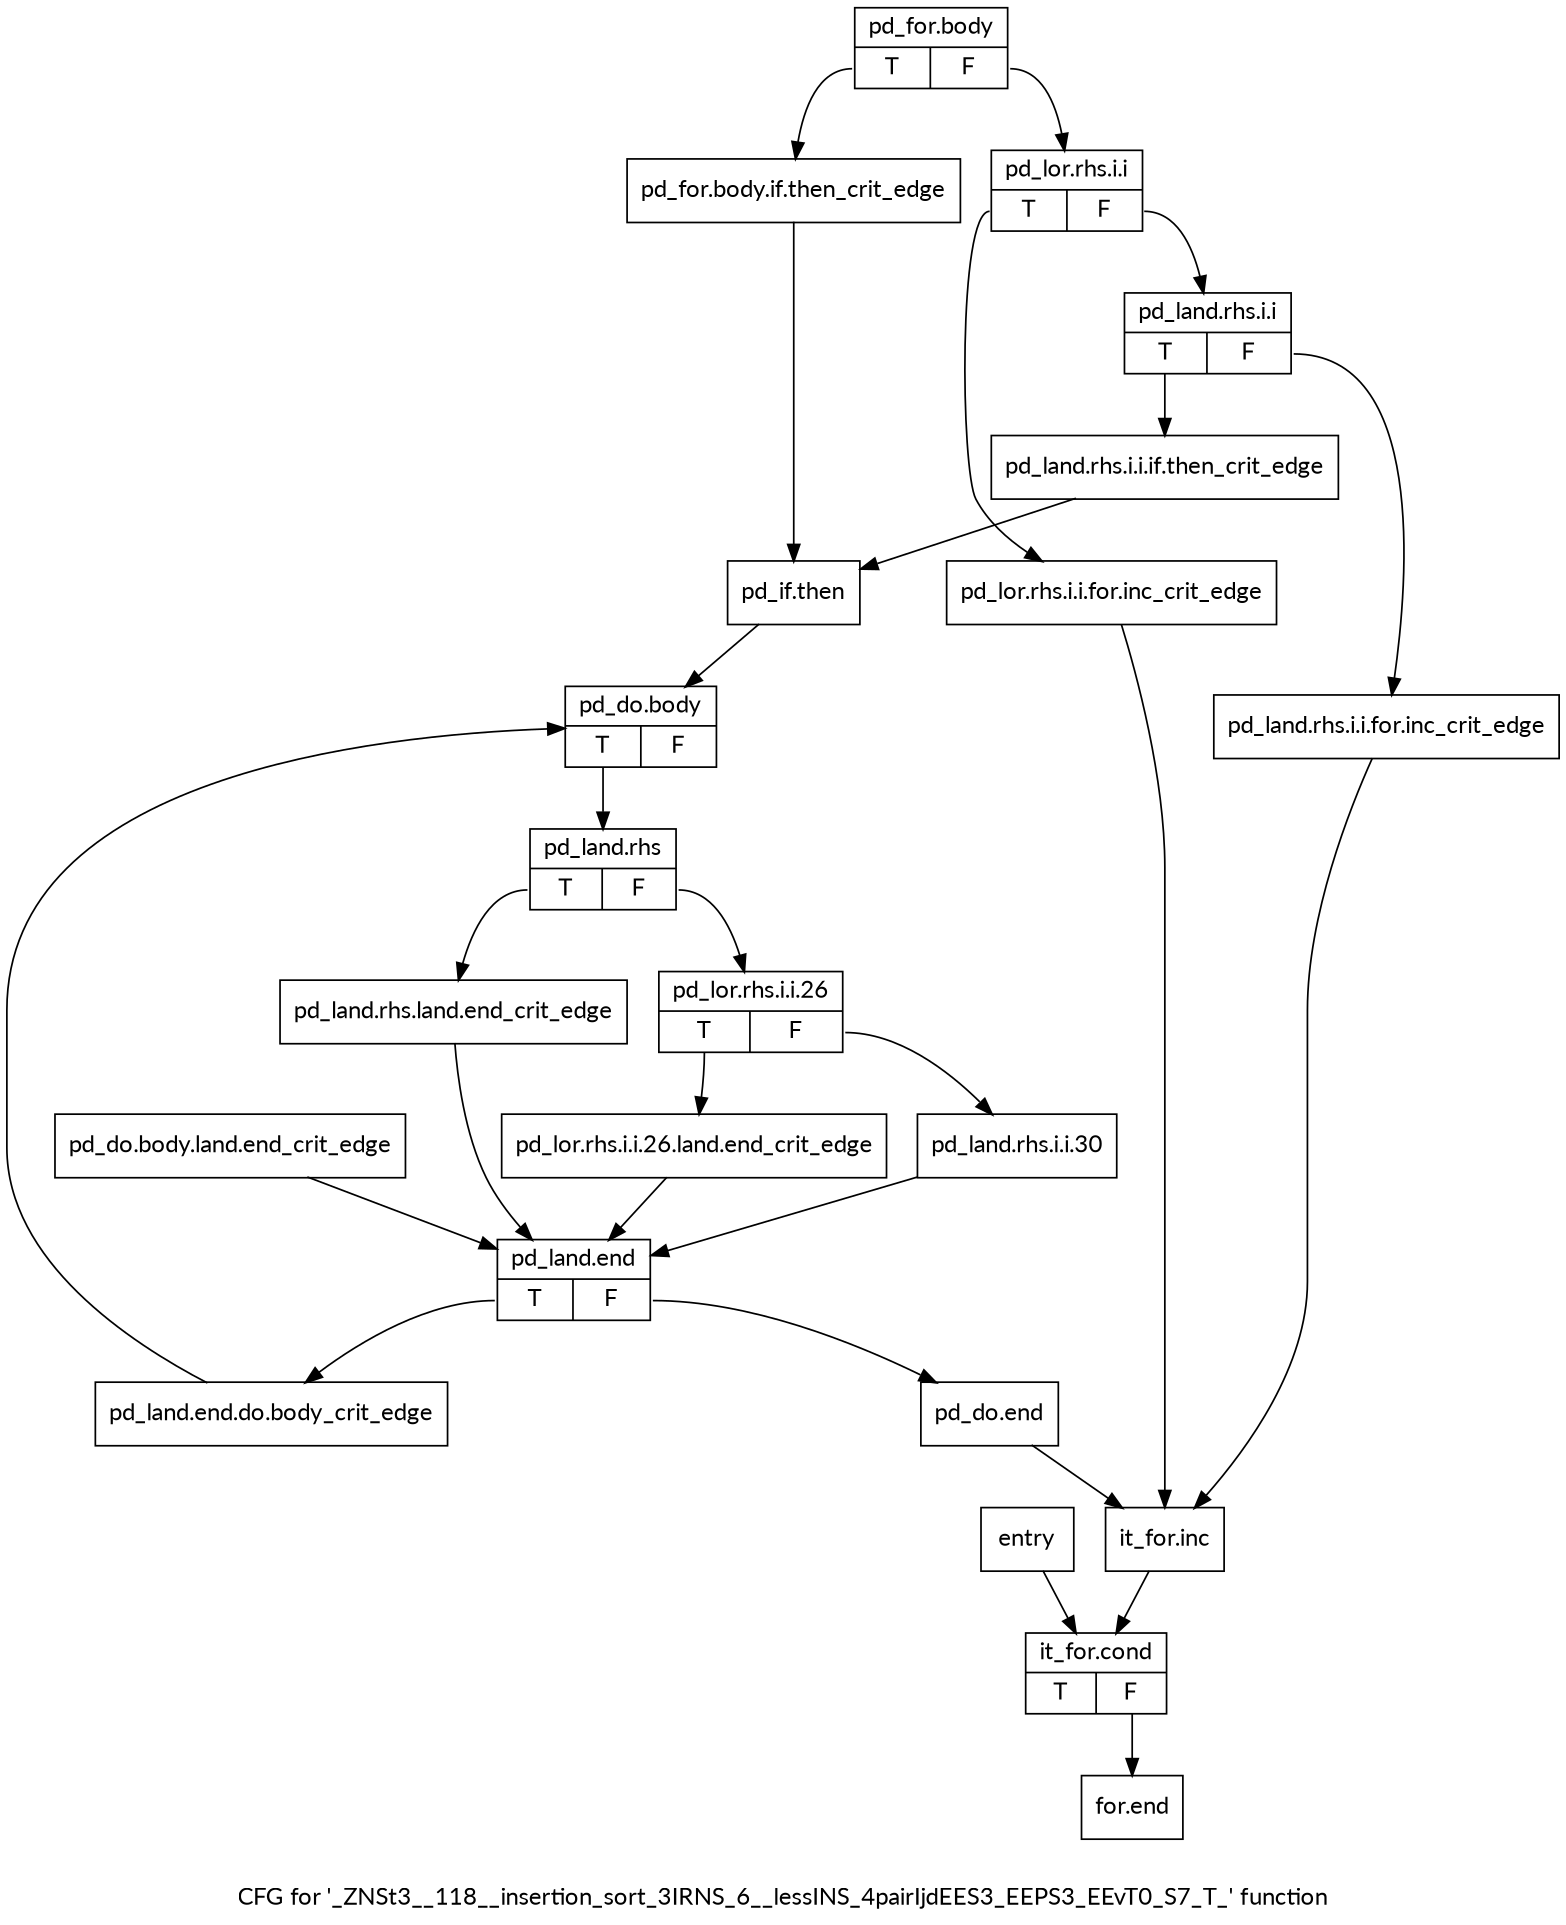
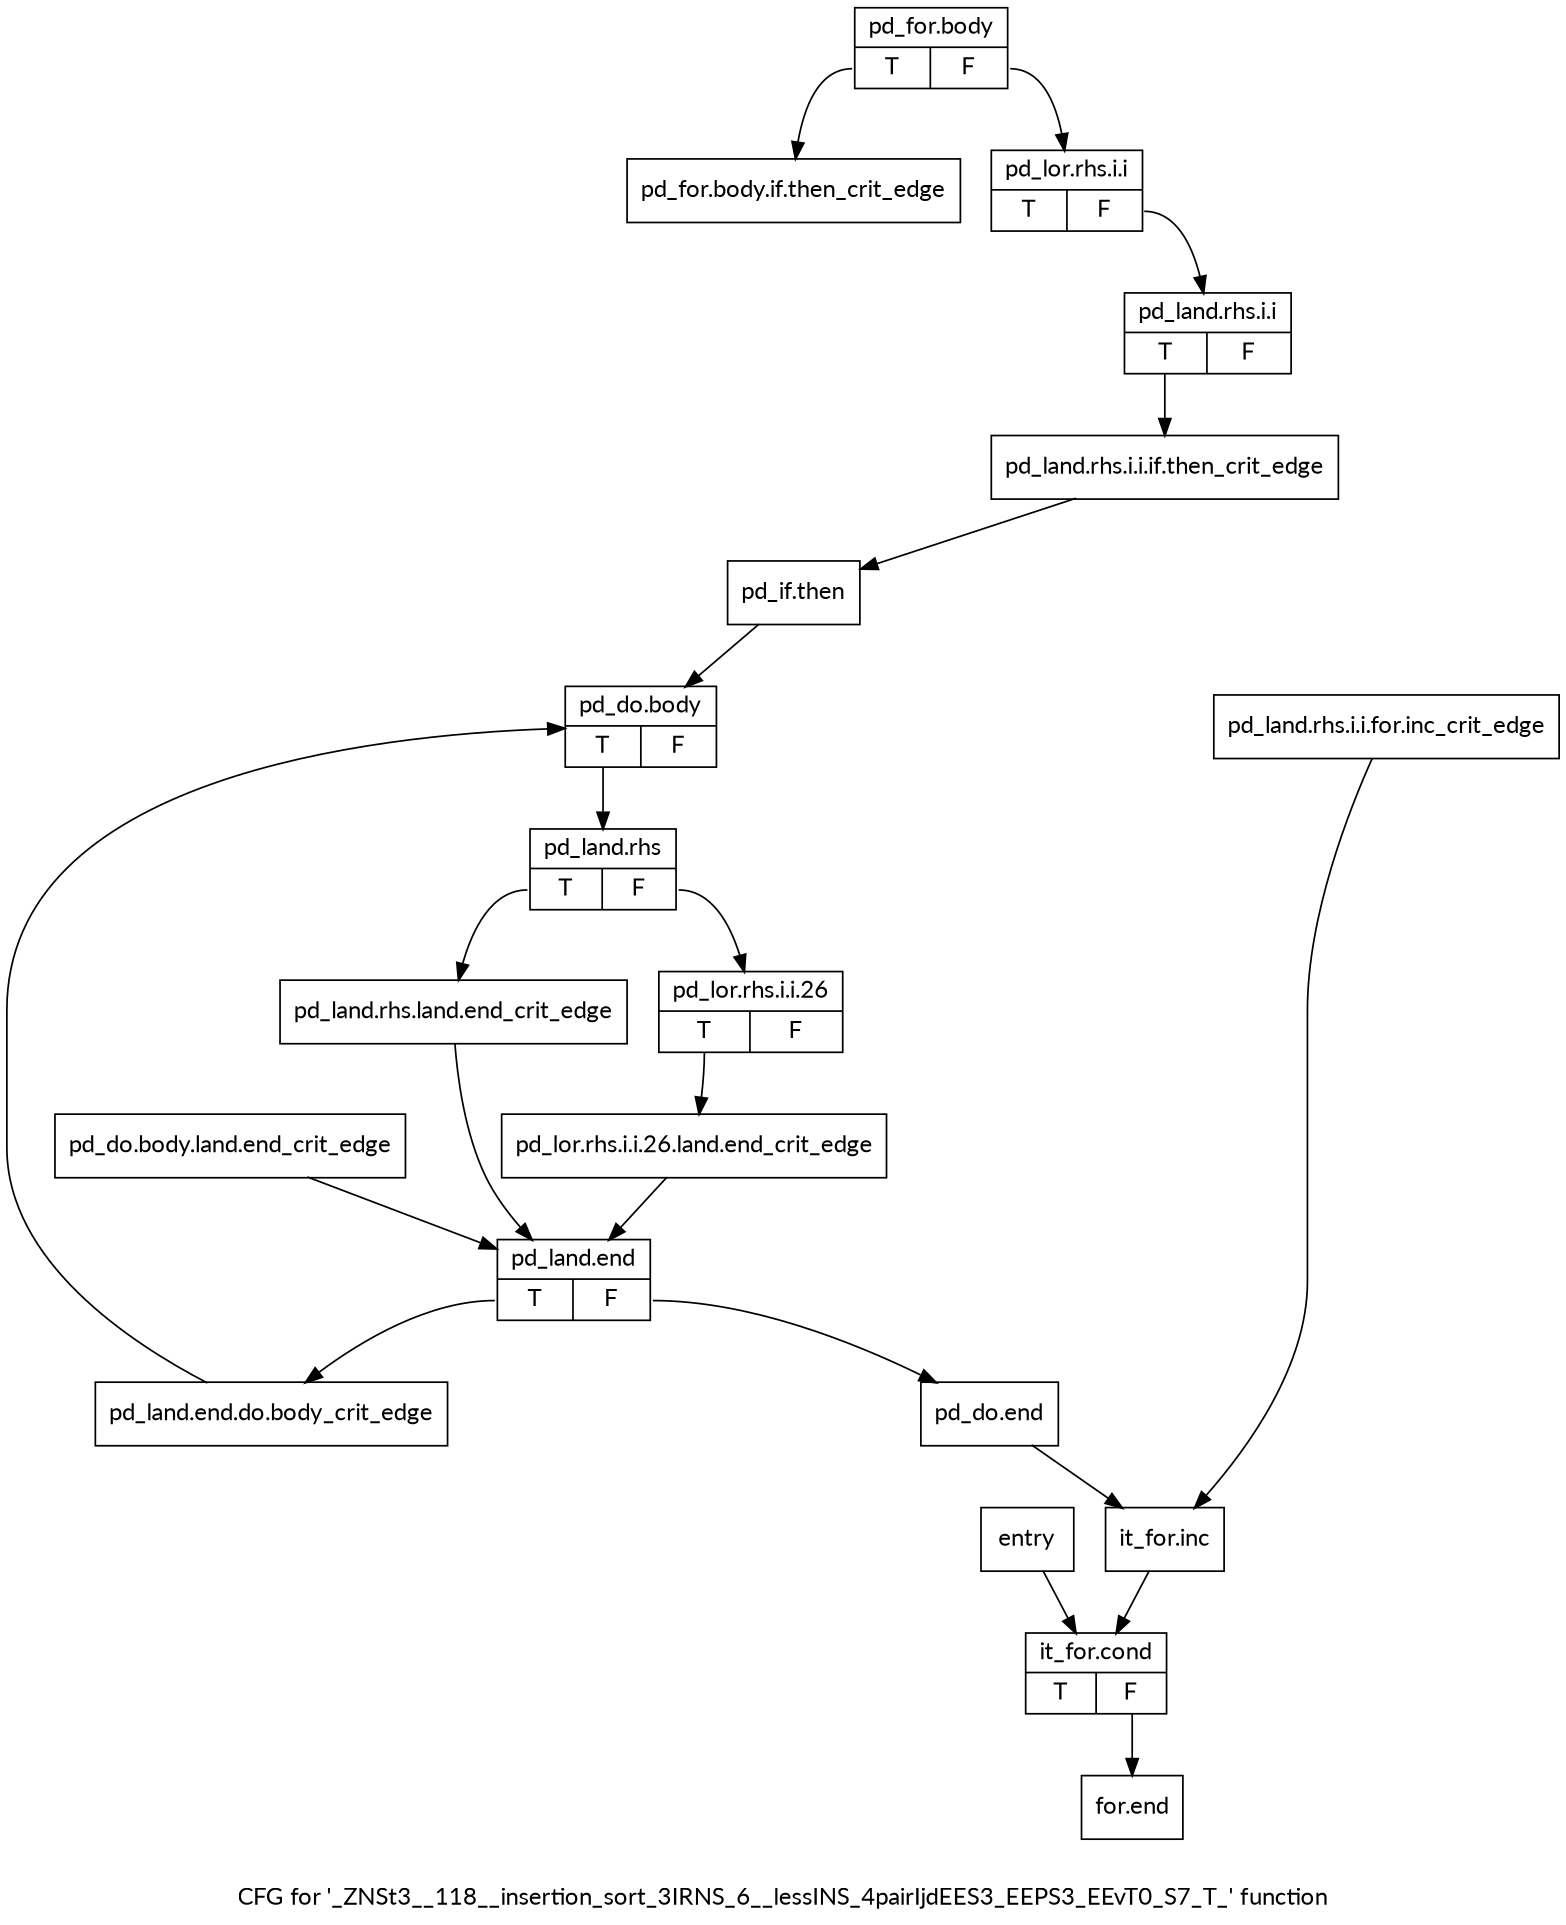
(794, 383) -> none
(1400, 489) -> none
(1112, 593) -> none
(1017, 1146) -> none
